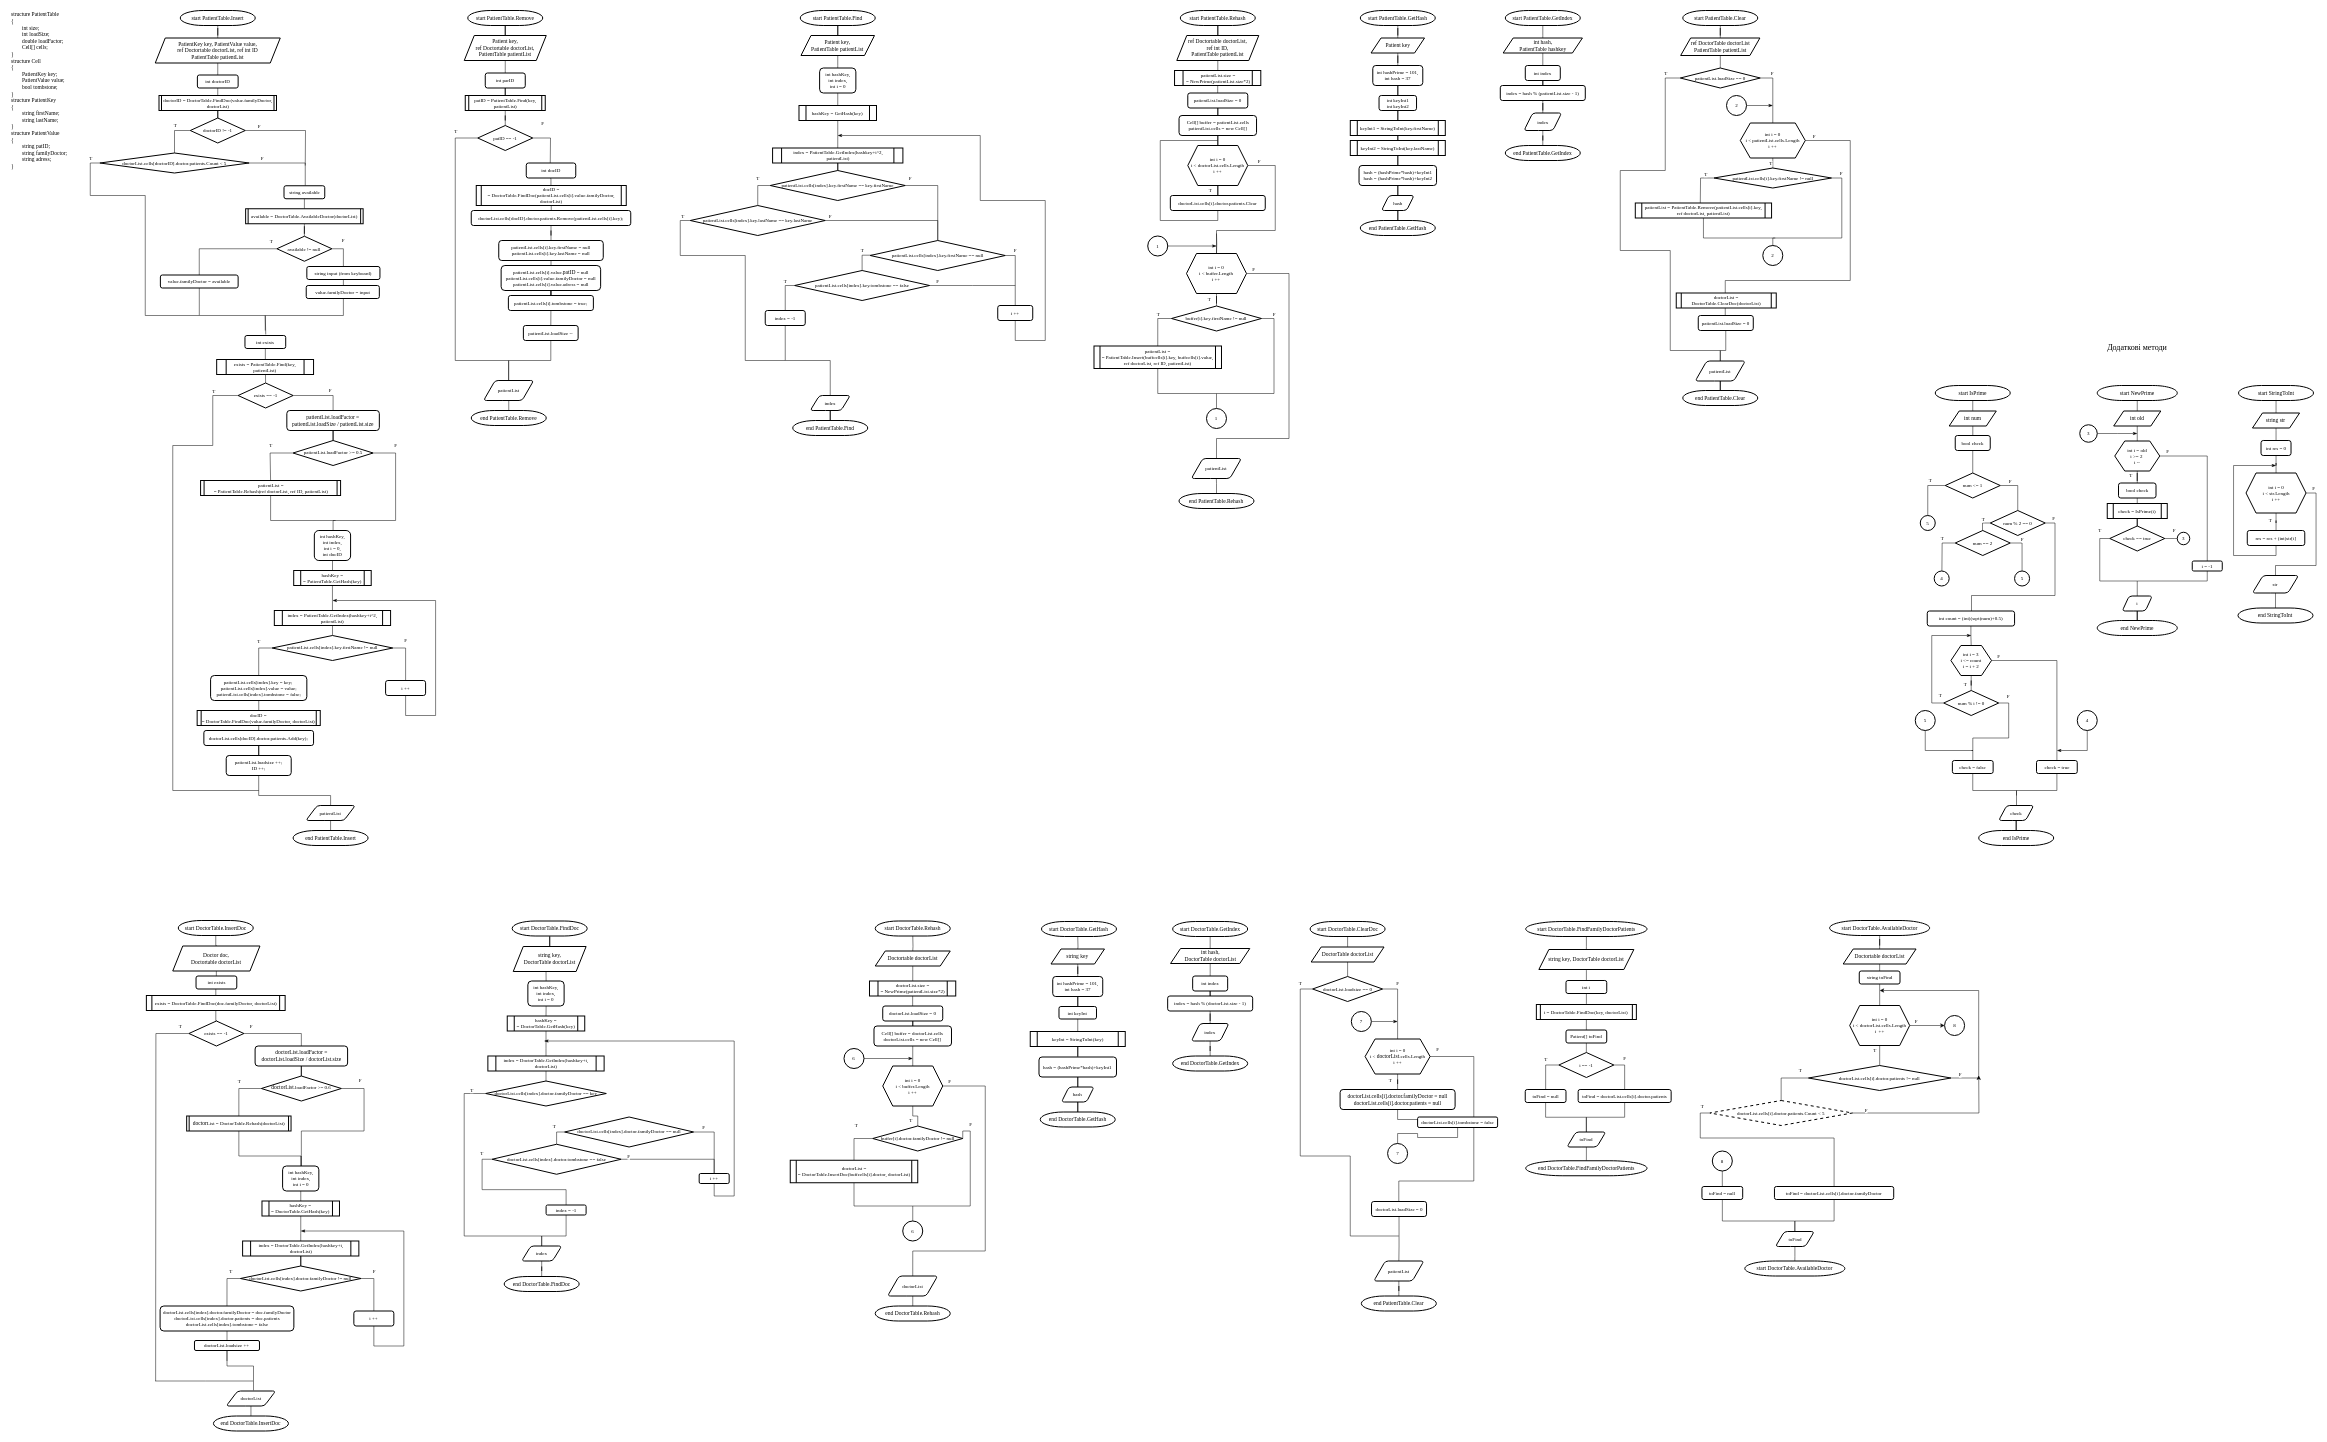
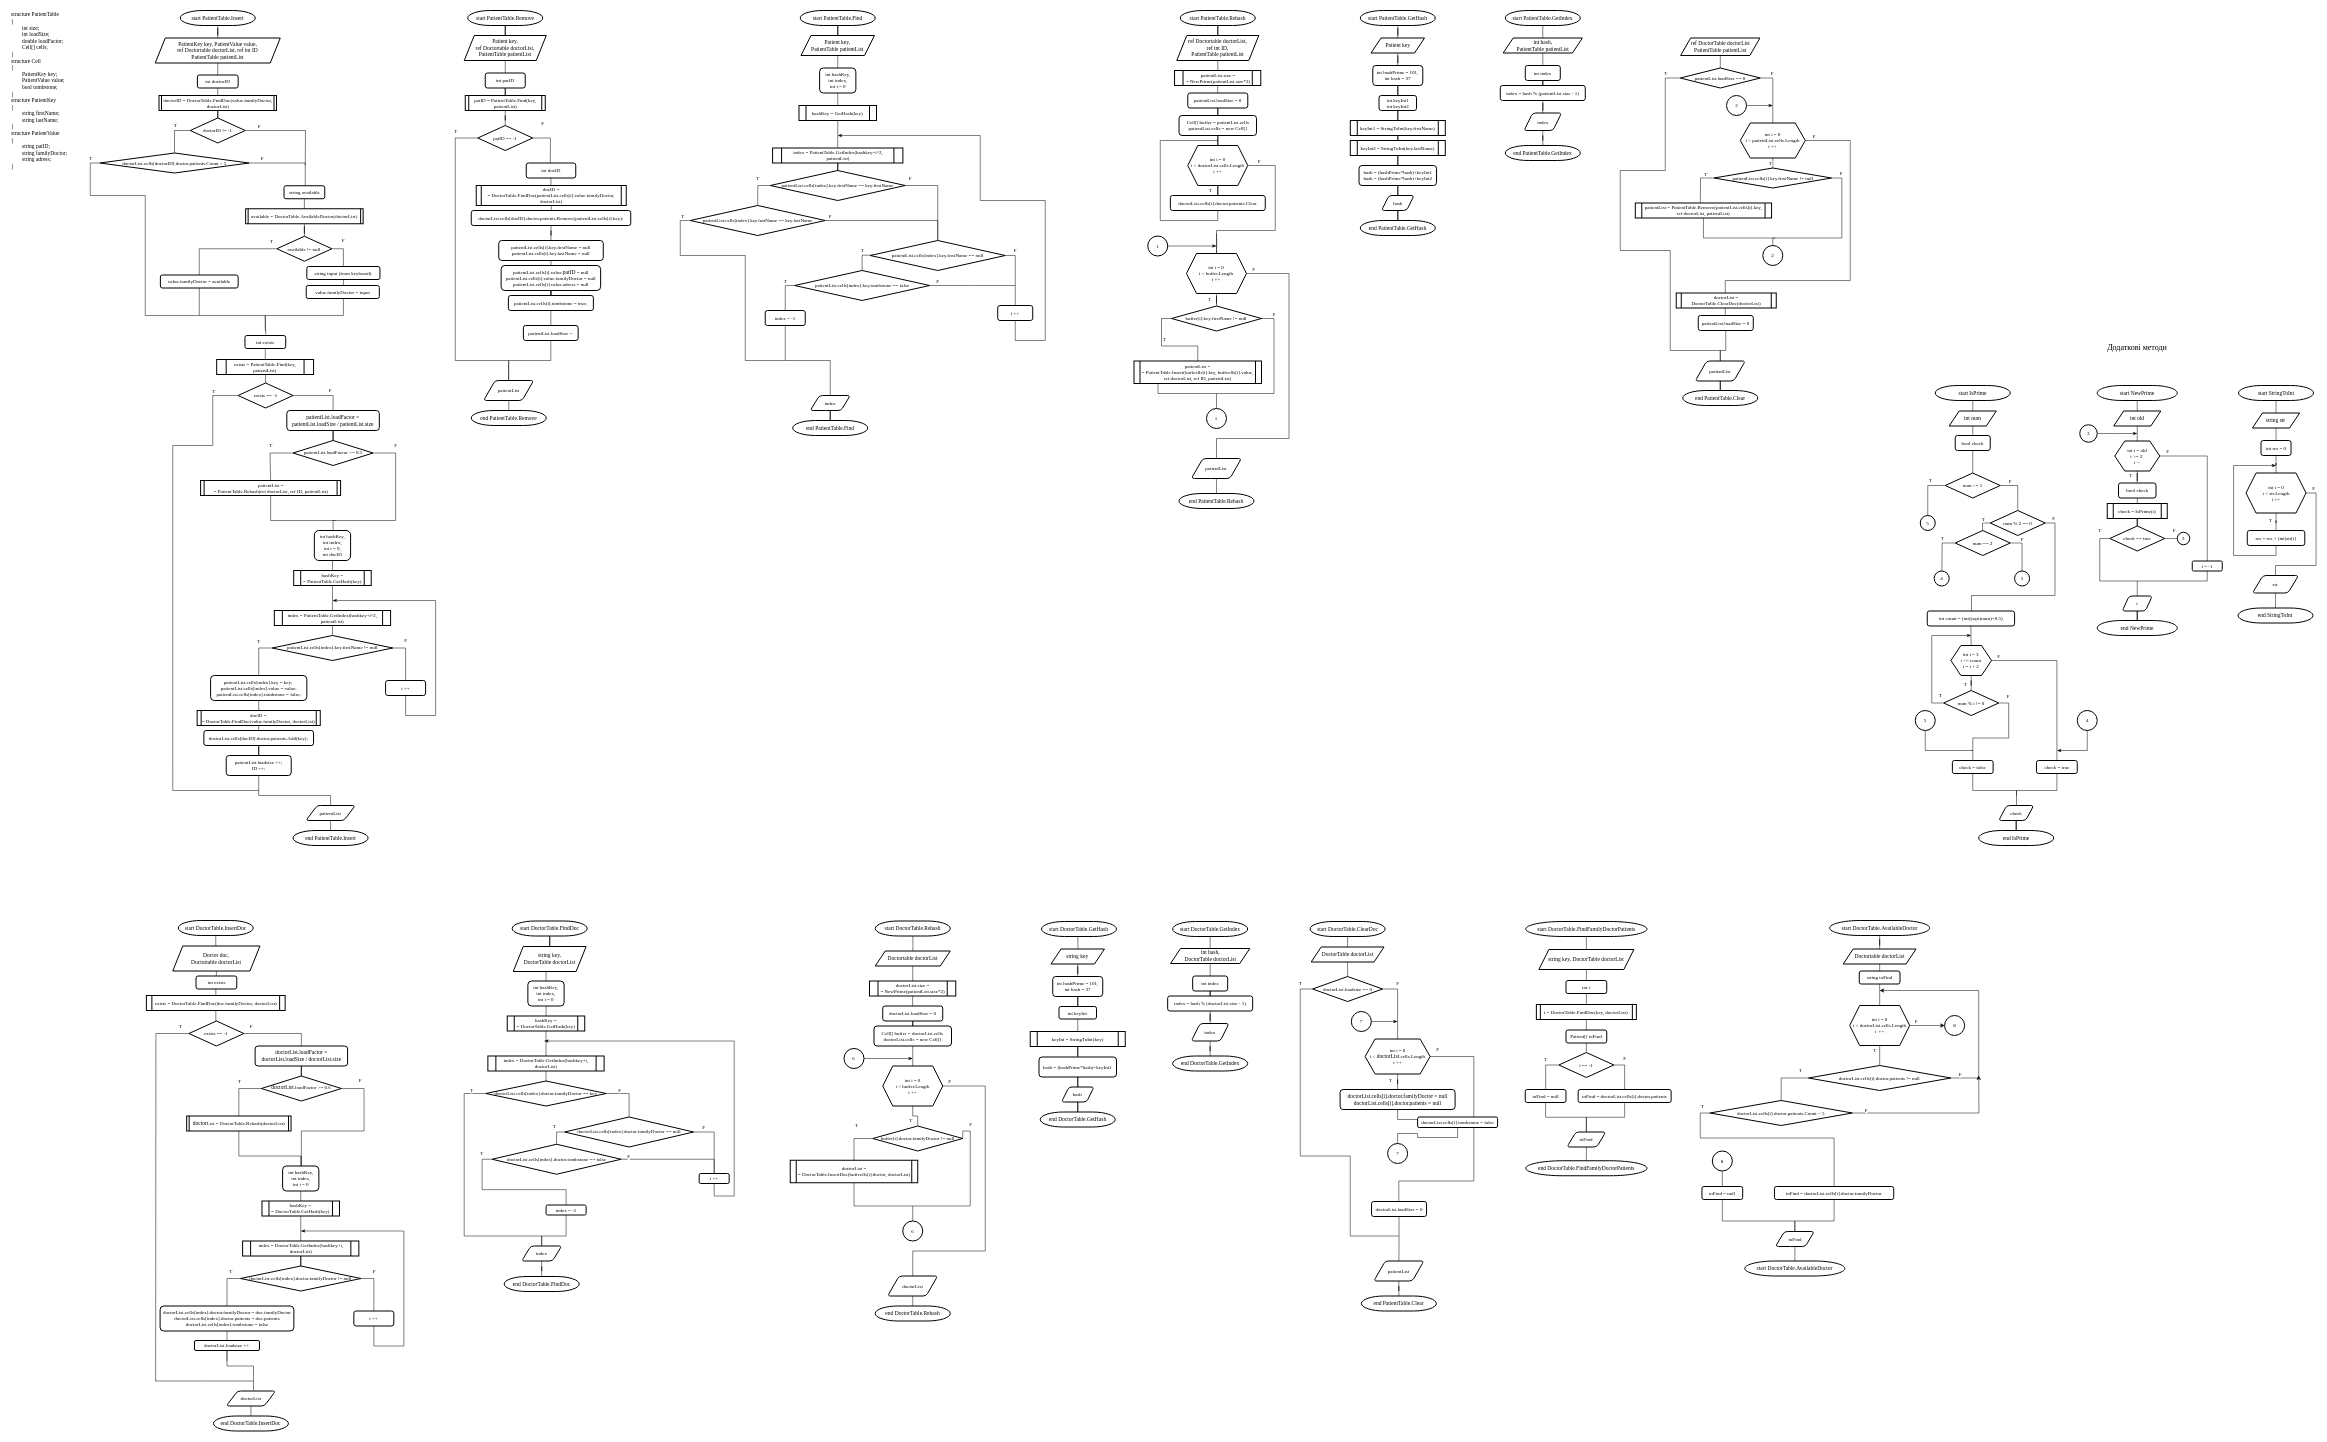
(1720, 18) -> none
(1720, 32) -> none
(1543, 45) -> (1543, 45)
(1158, 357) -> (1198, 372)
none -> (629, 1093)
(1781, 1113) -> (1781, 1113)
